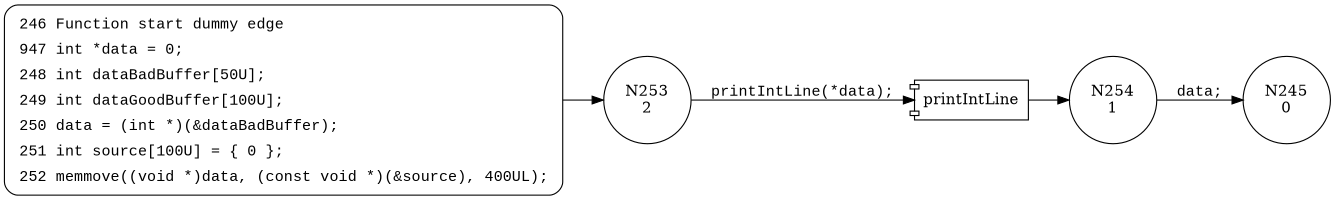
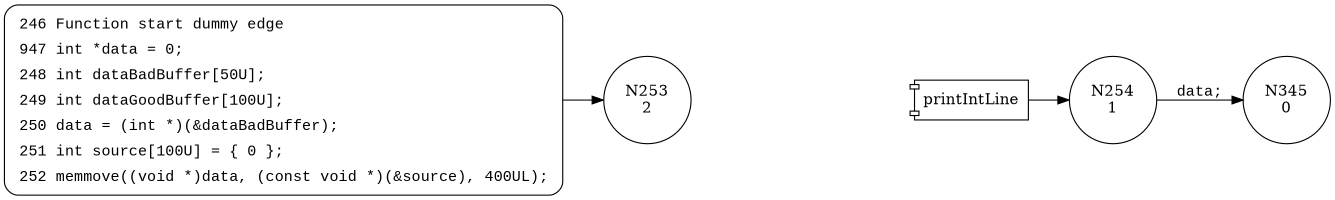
(797, 100) -> none
(1287, 100) -> (1287, 100)
